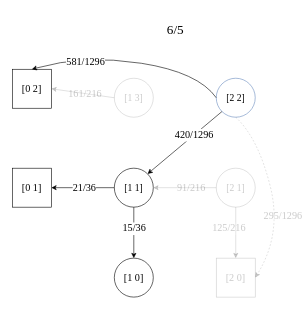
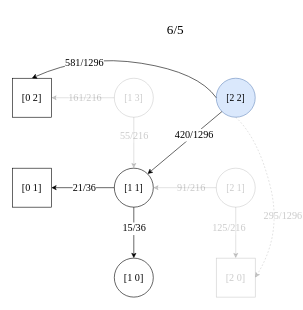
(32, 89) -> (32, 98)
(236, 98) -> (236, 98)
none -> (134, 135)
